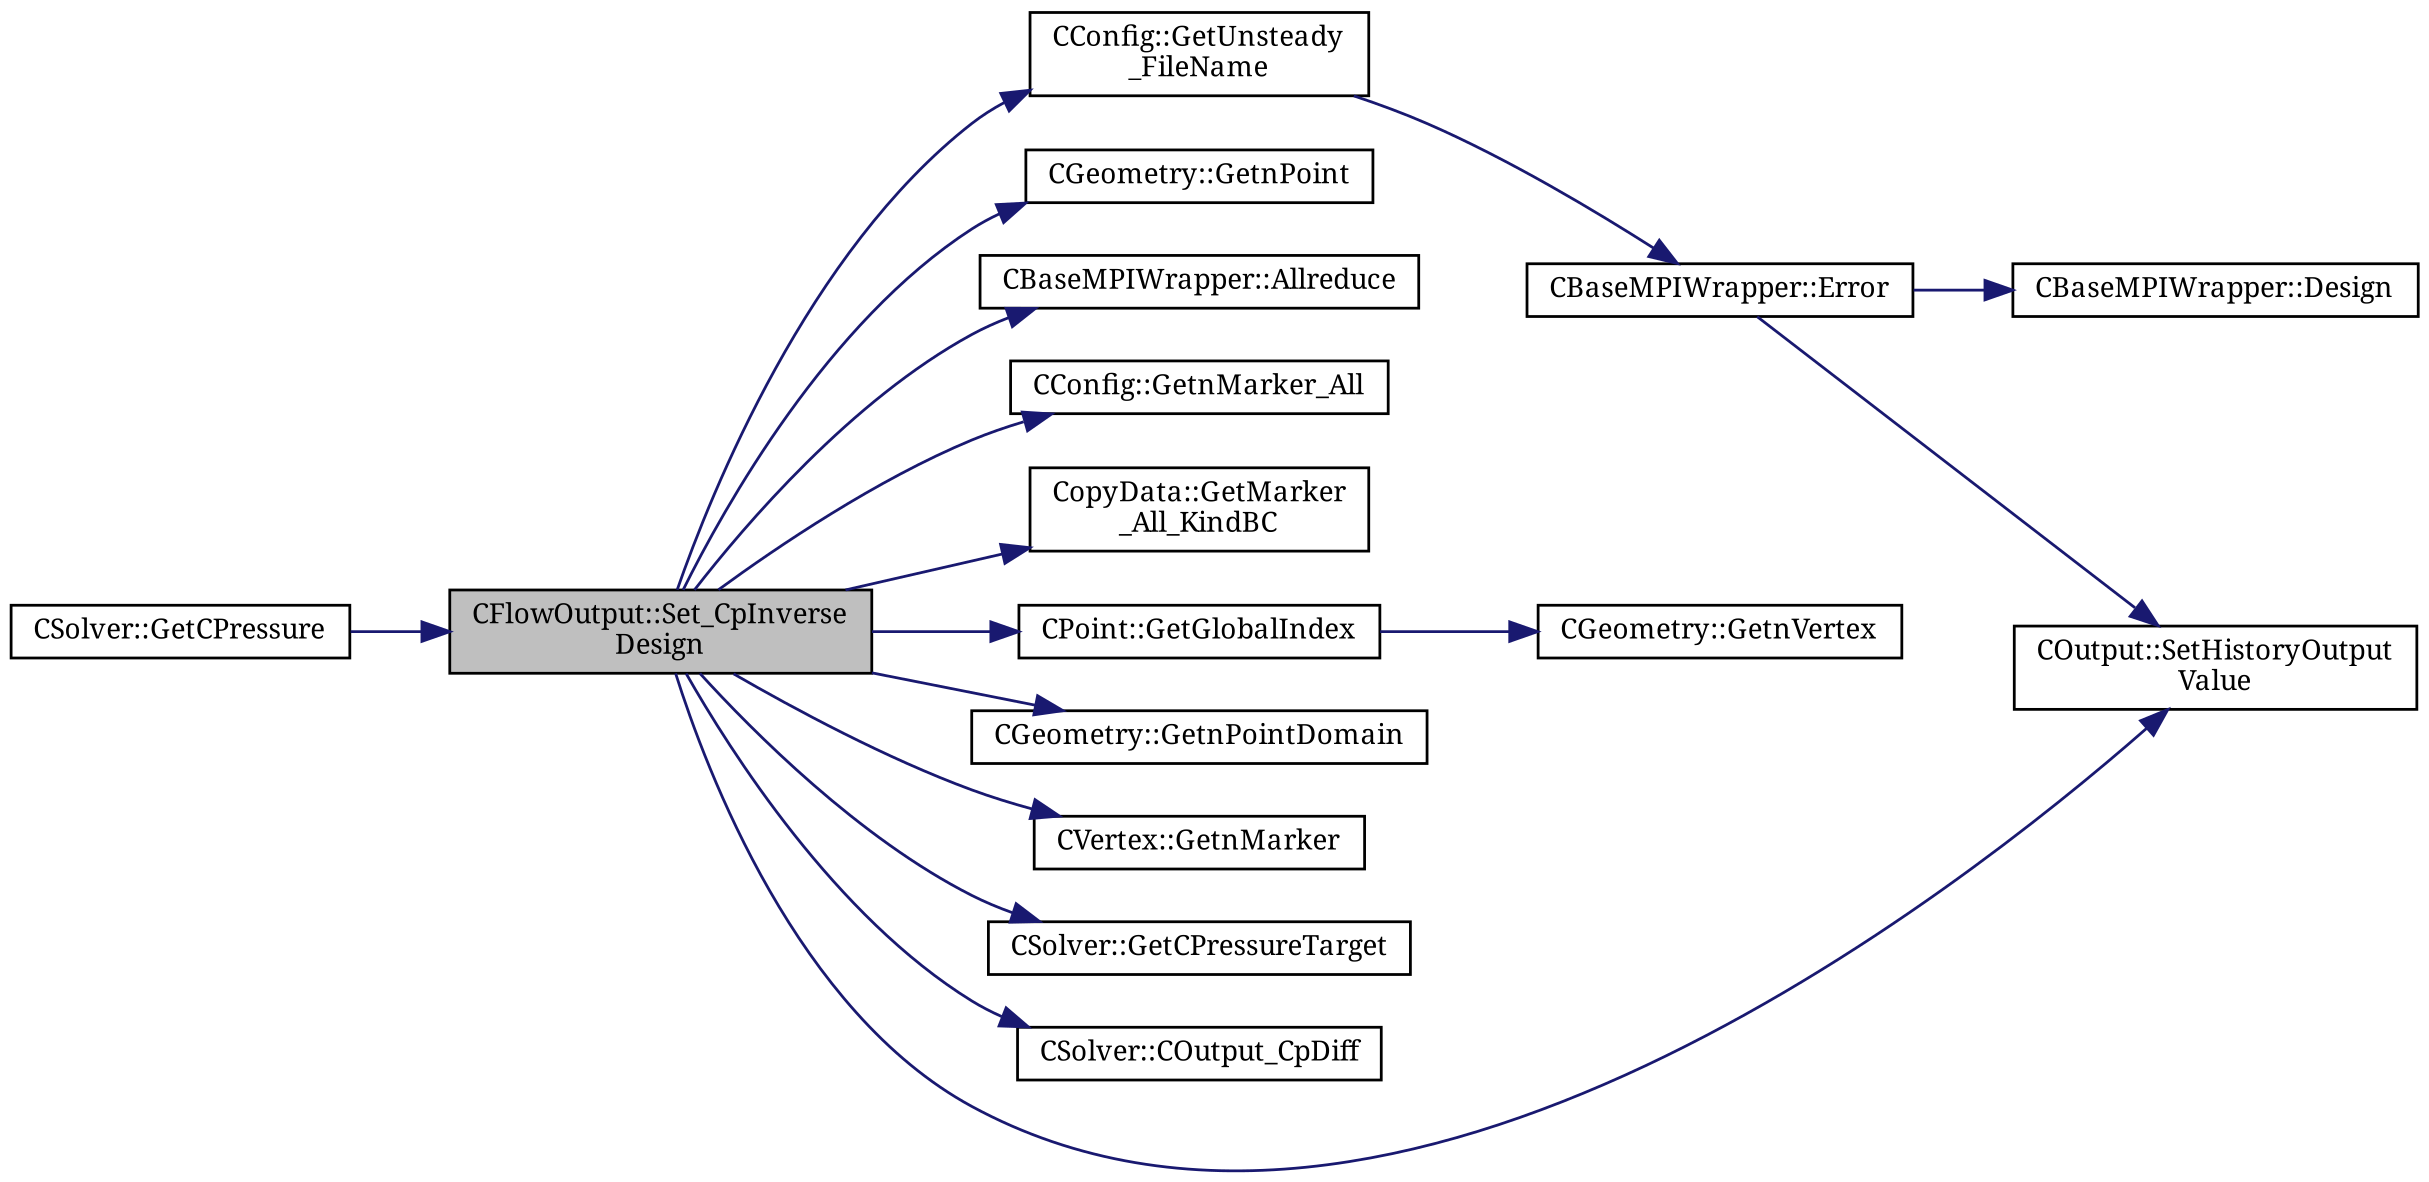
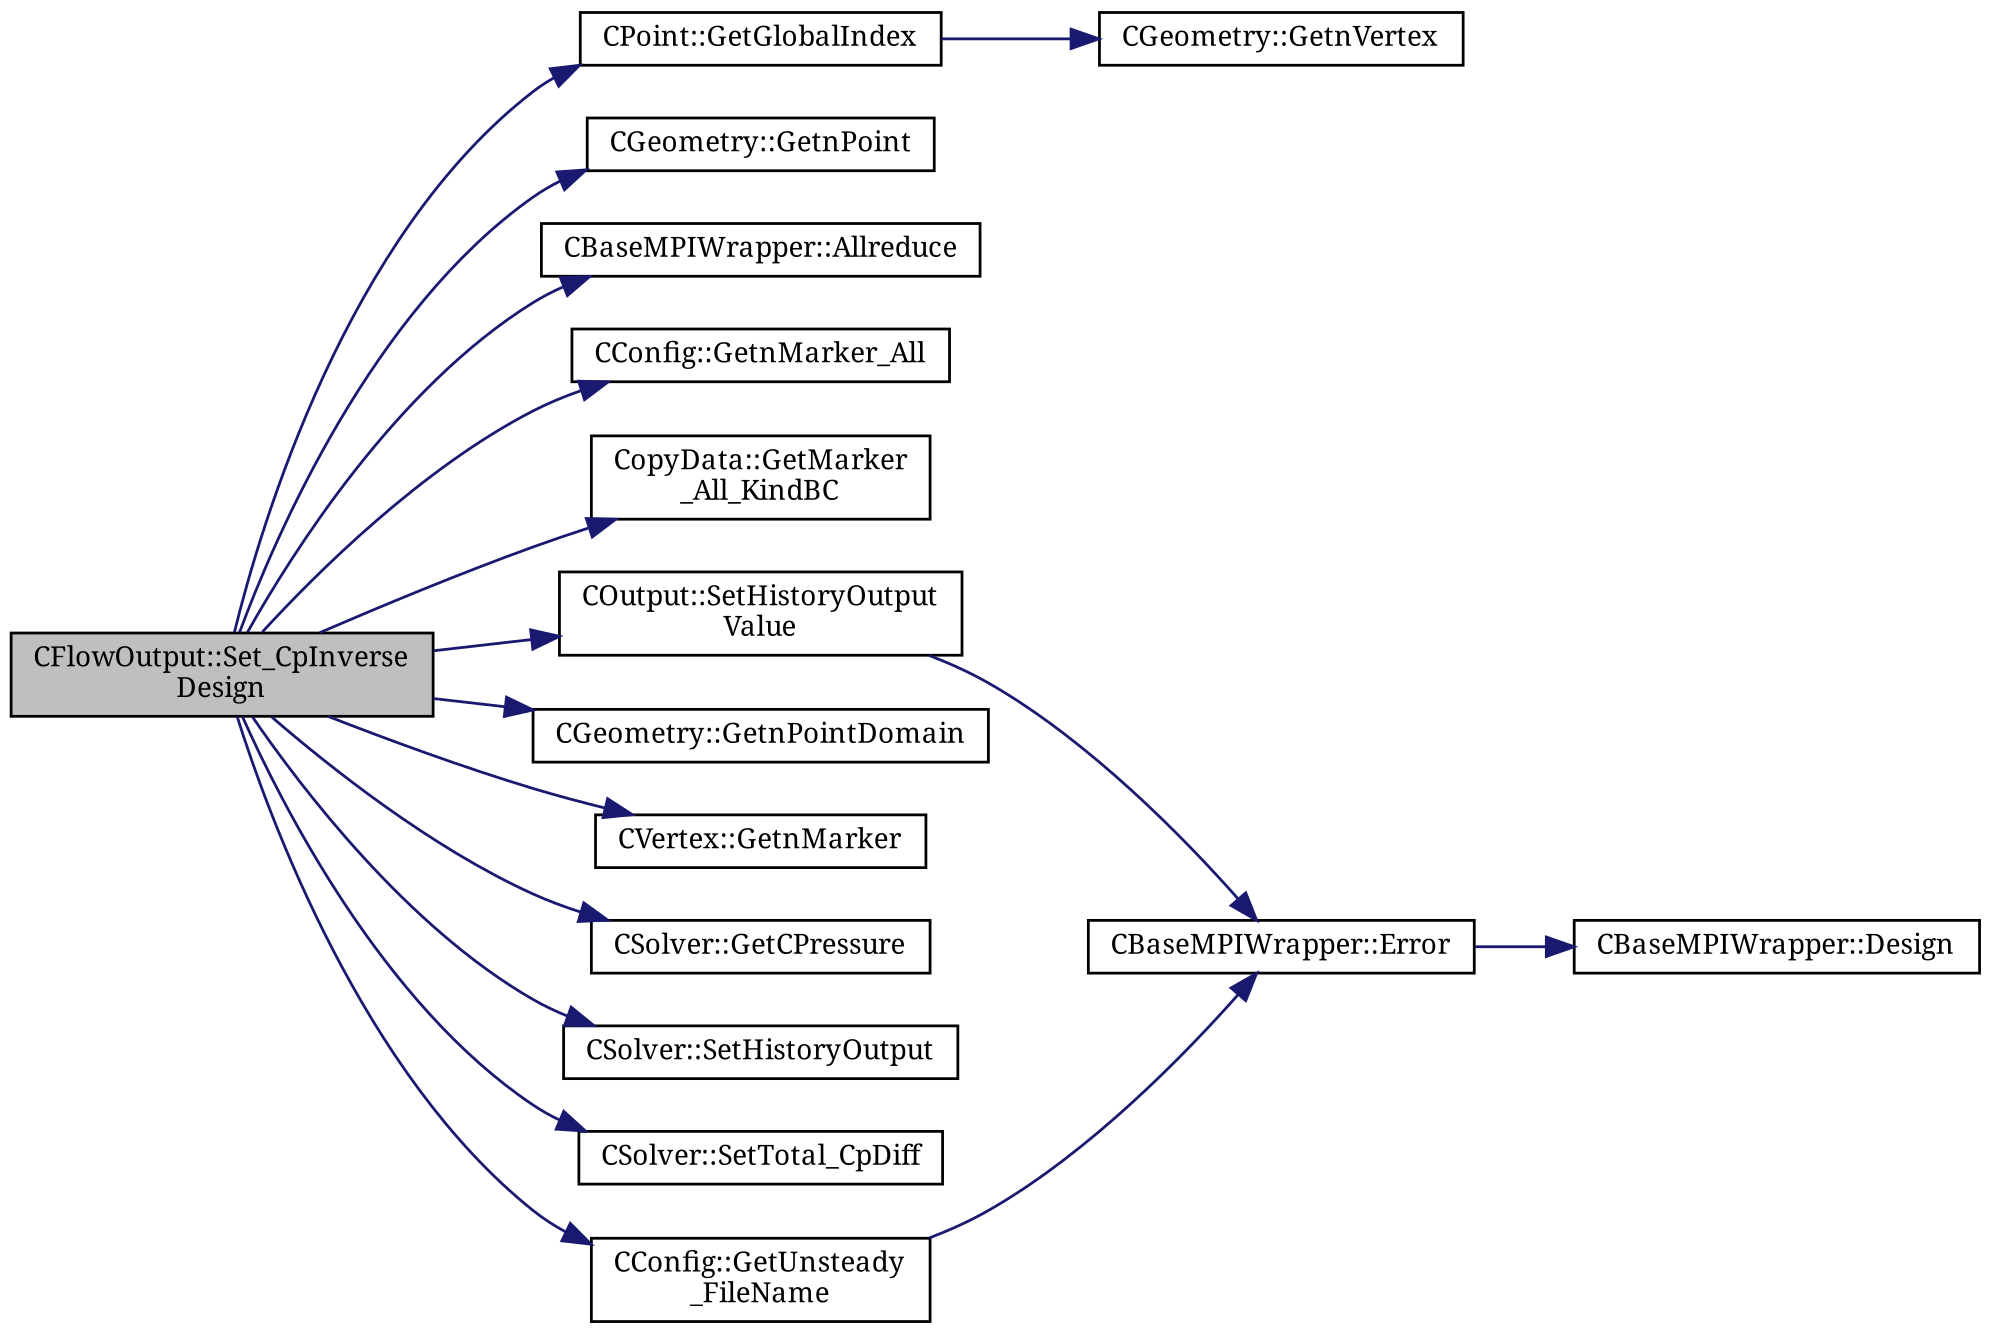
(1946, 462) -> (1097, 760)
(386, 632) -> (417, 828)
(1199, 948) -> (761, 1052)
(1199, 1054) -> (761, 1158)
